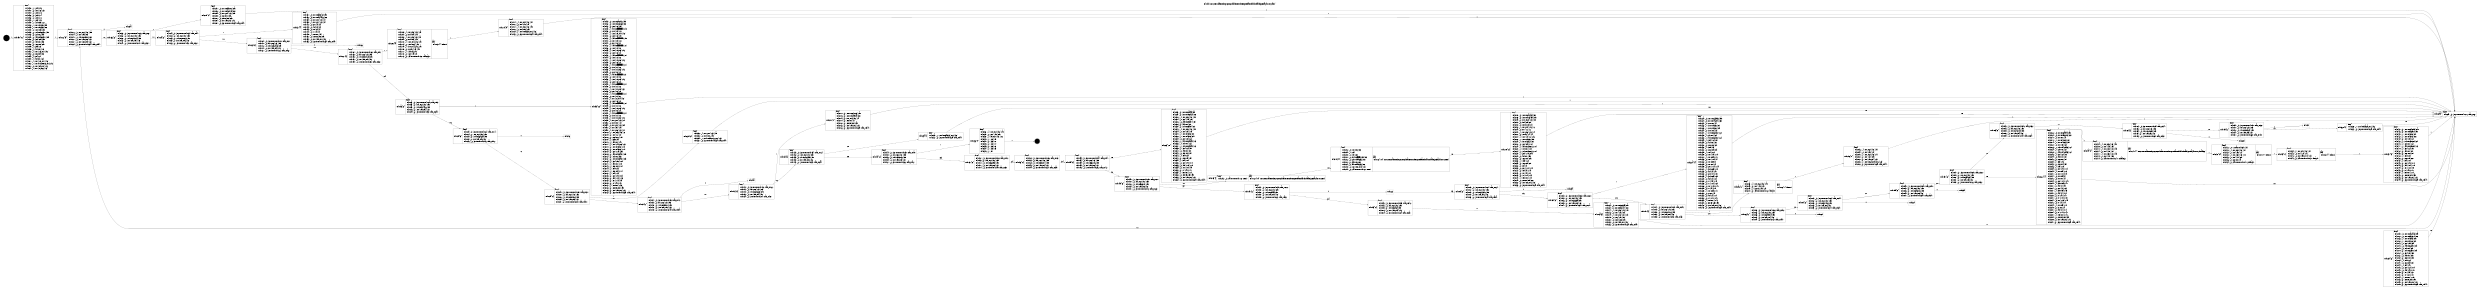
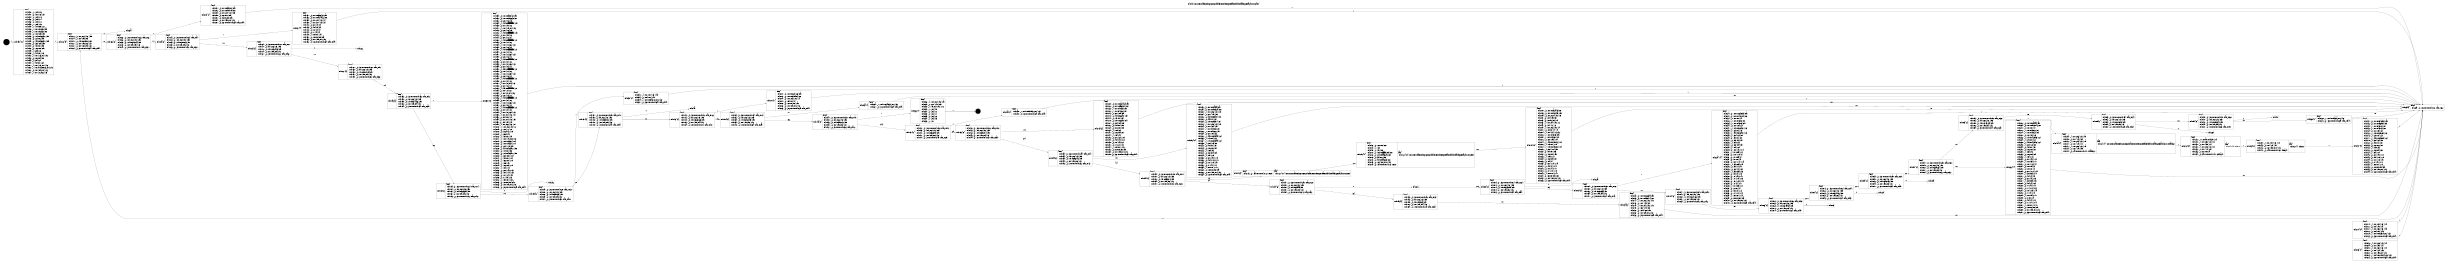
(418, 44) -> none
none -> (1024, 112)
none -> (1047, 131)
(1763, 187) -> none
